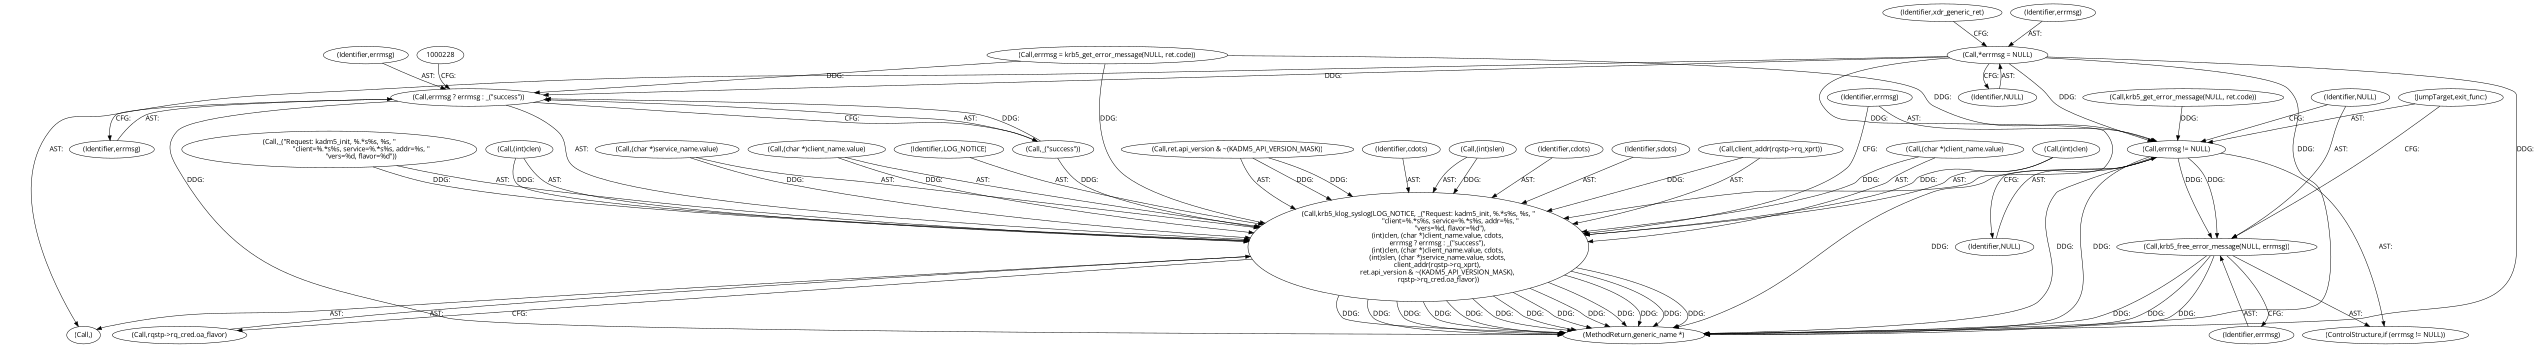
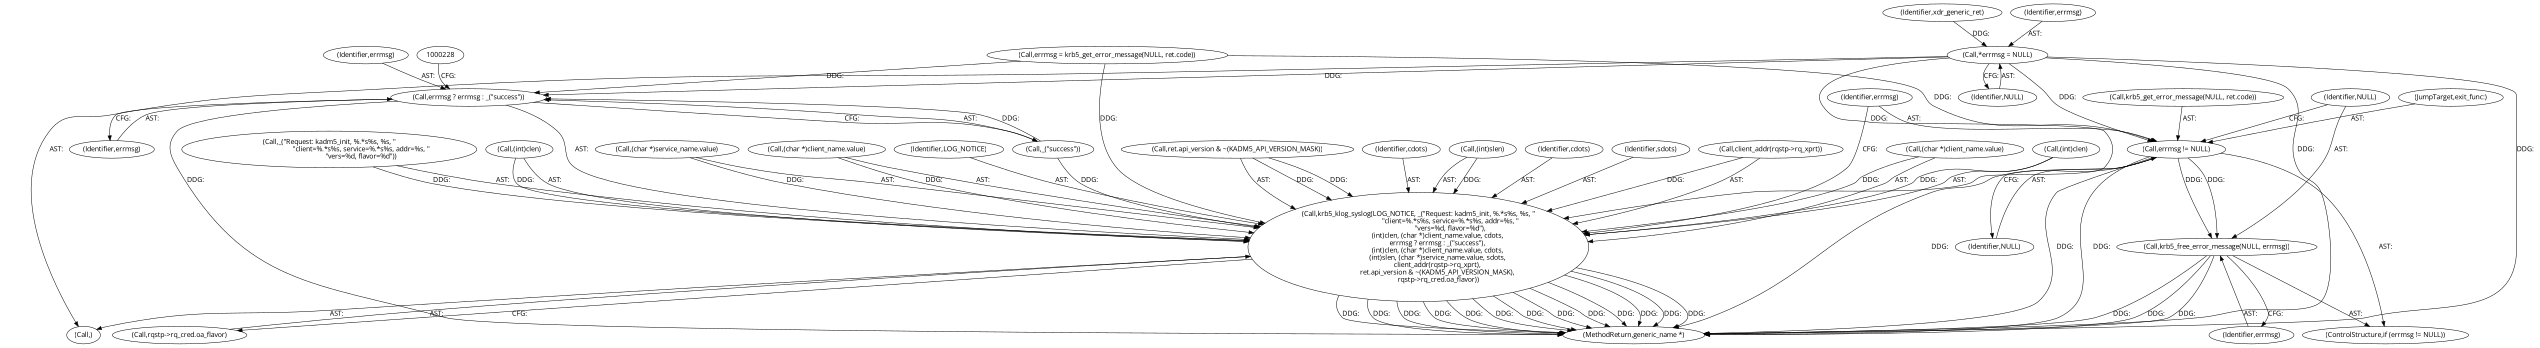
(1982, 34) -> (1982, 34)
(2191, 119) -> (2191, 119)
(2341, 175) -> none
